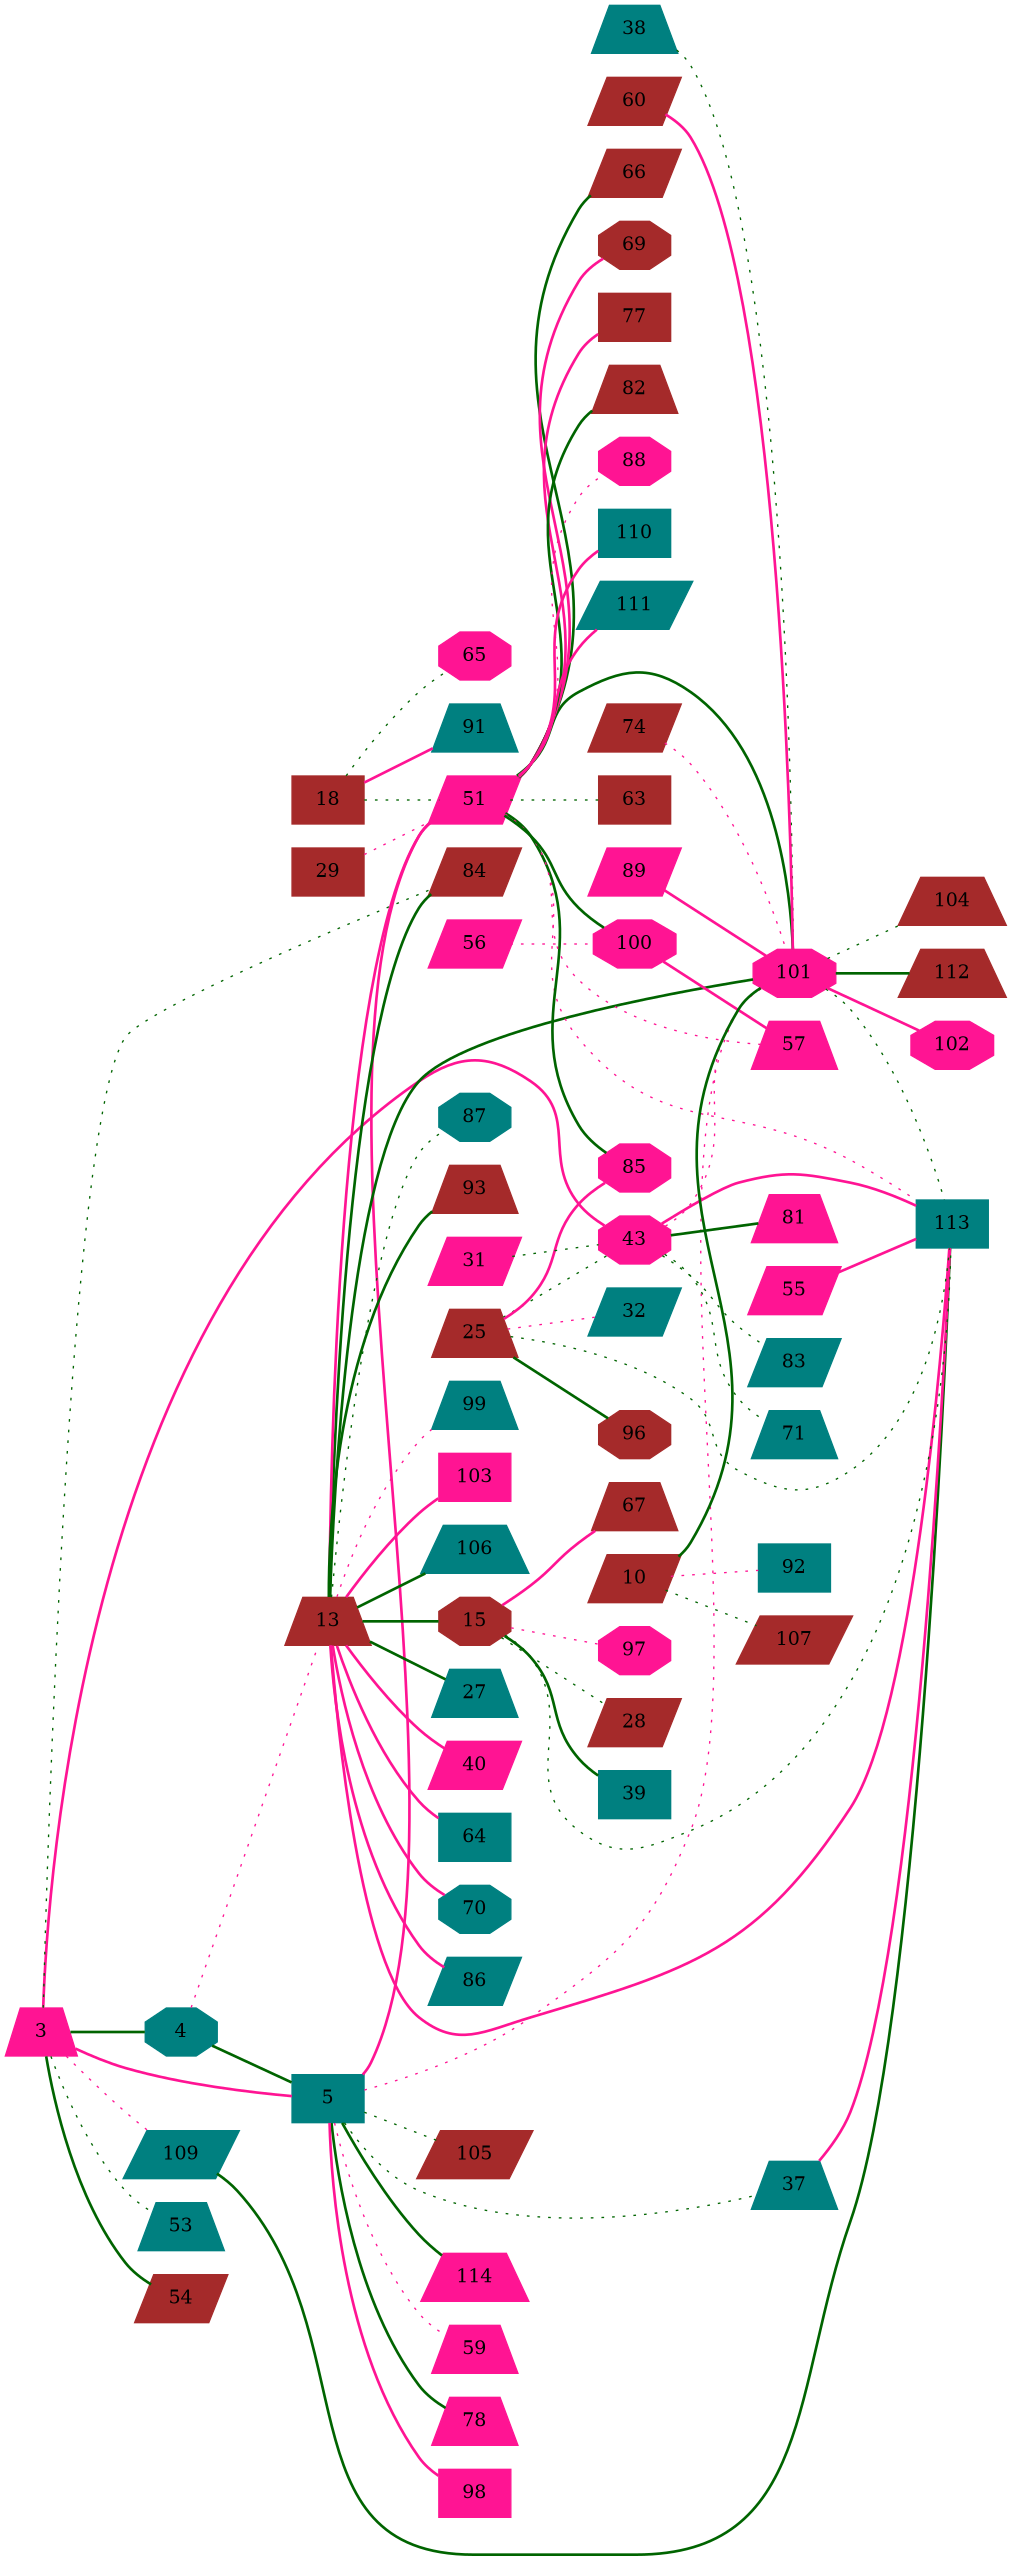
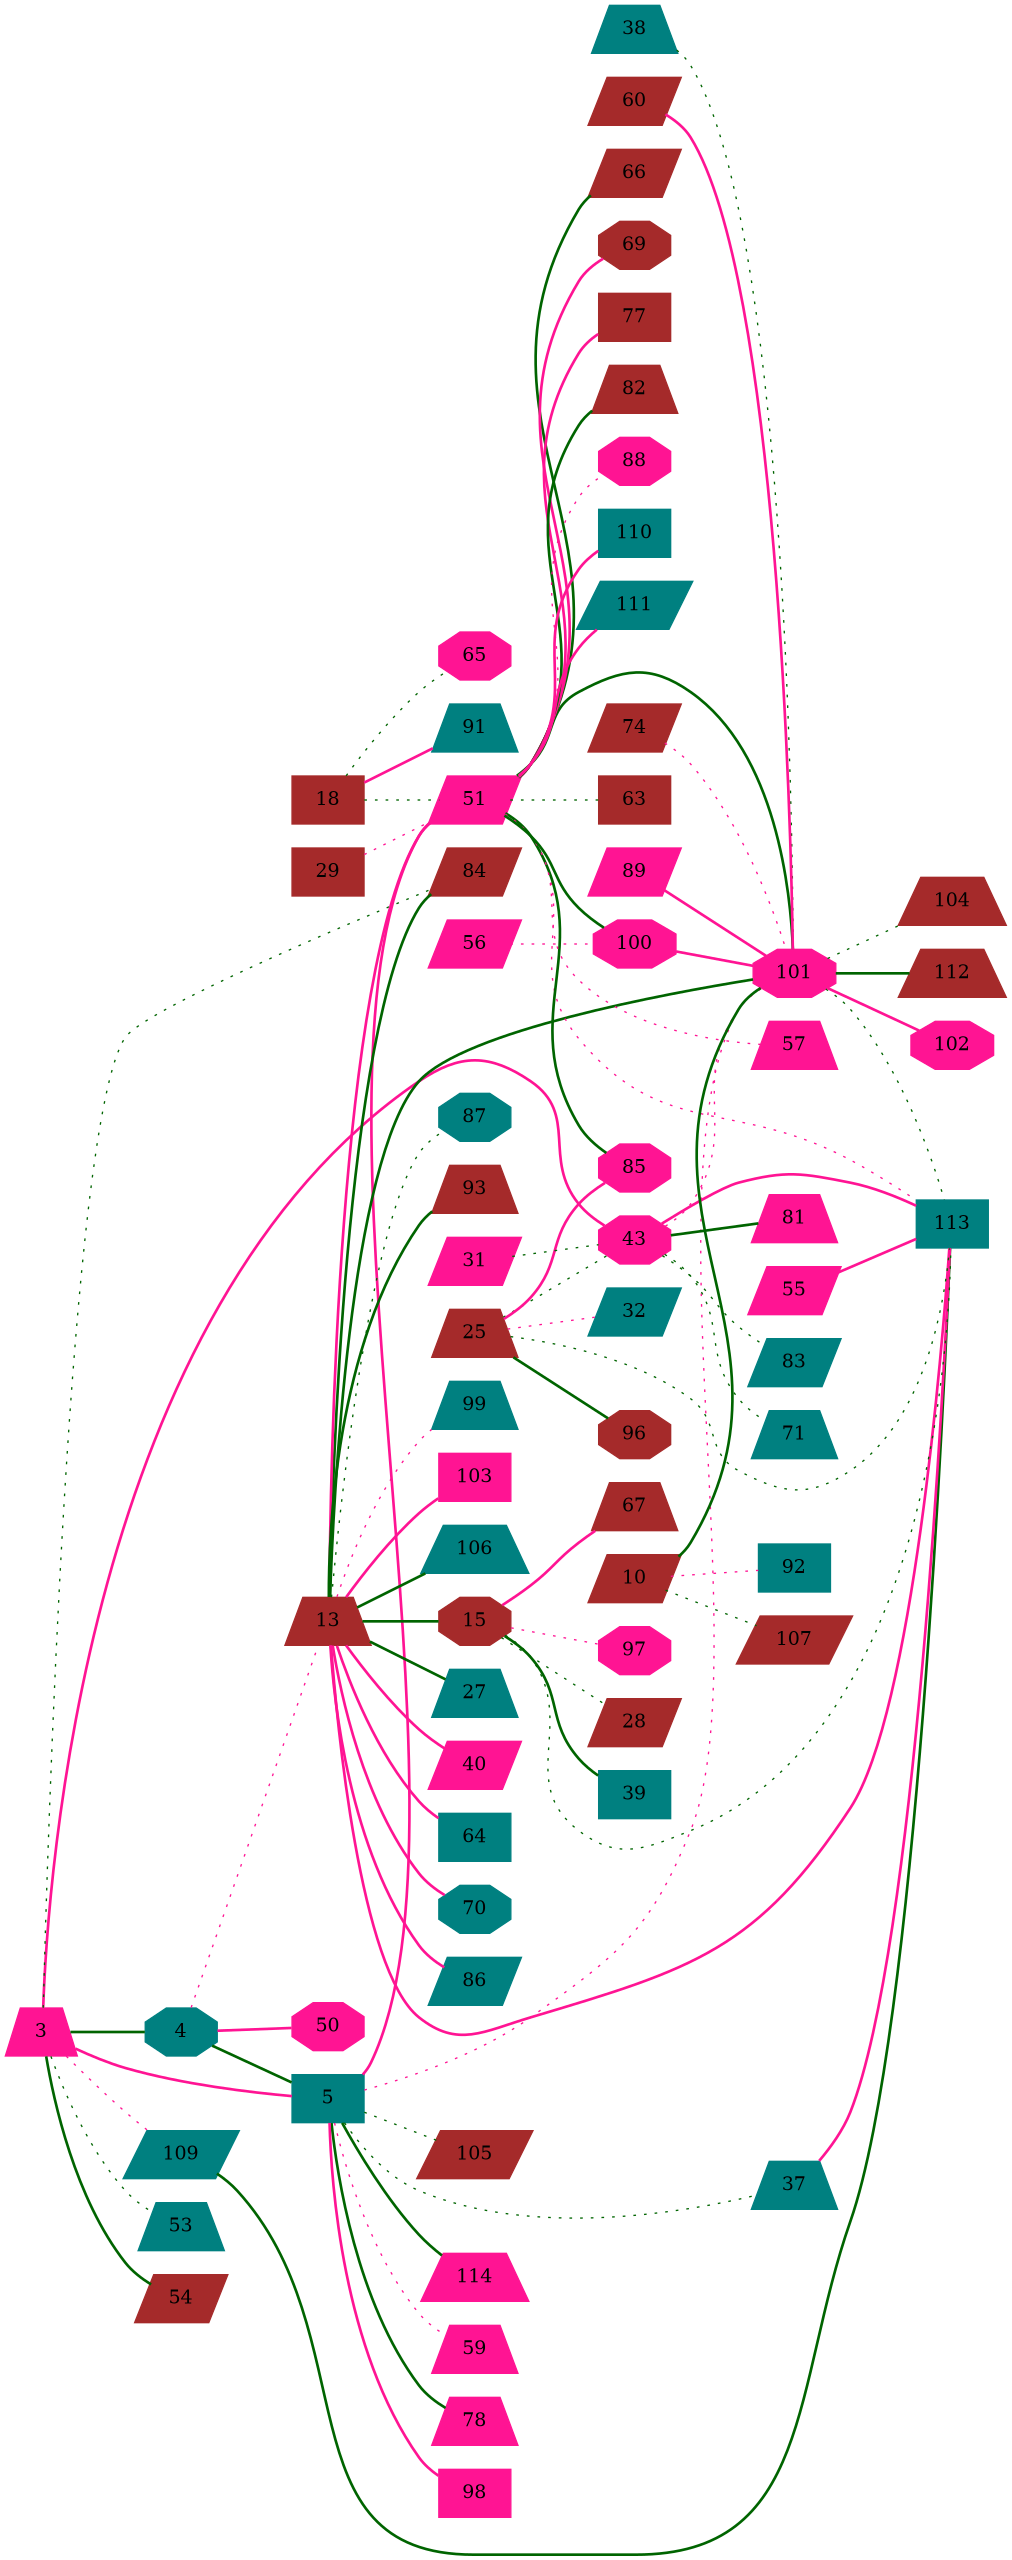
(715, 995) -> (715, 959)
none -> (328, 2027)
